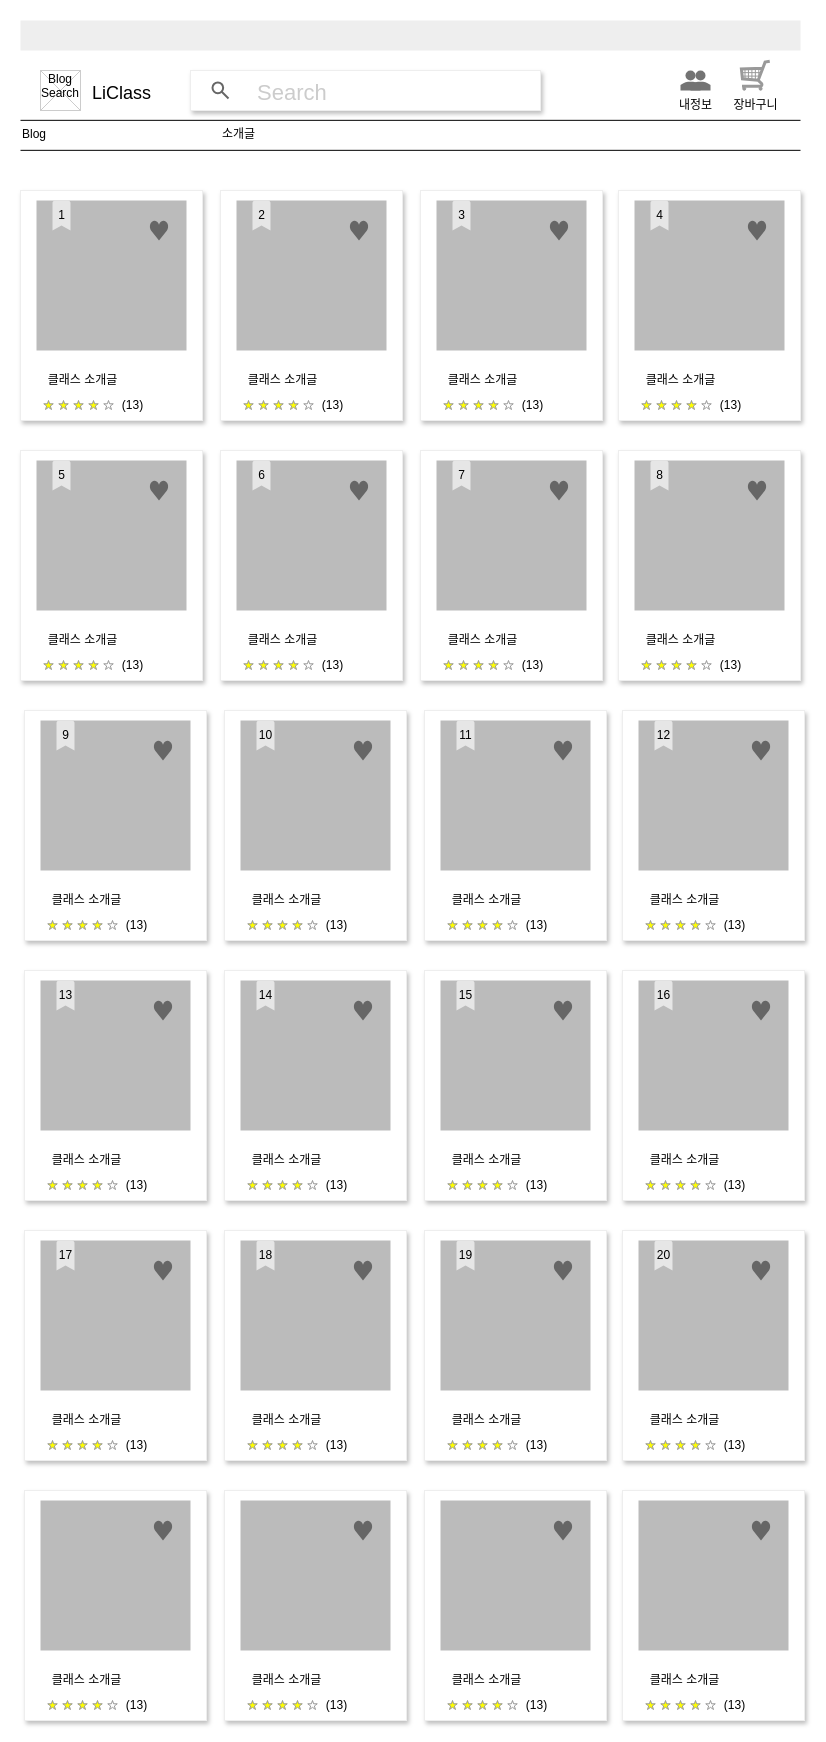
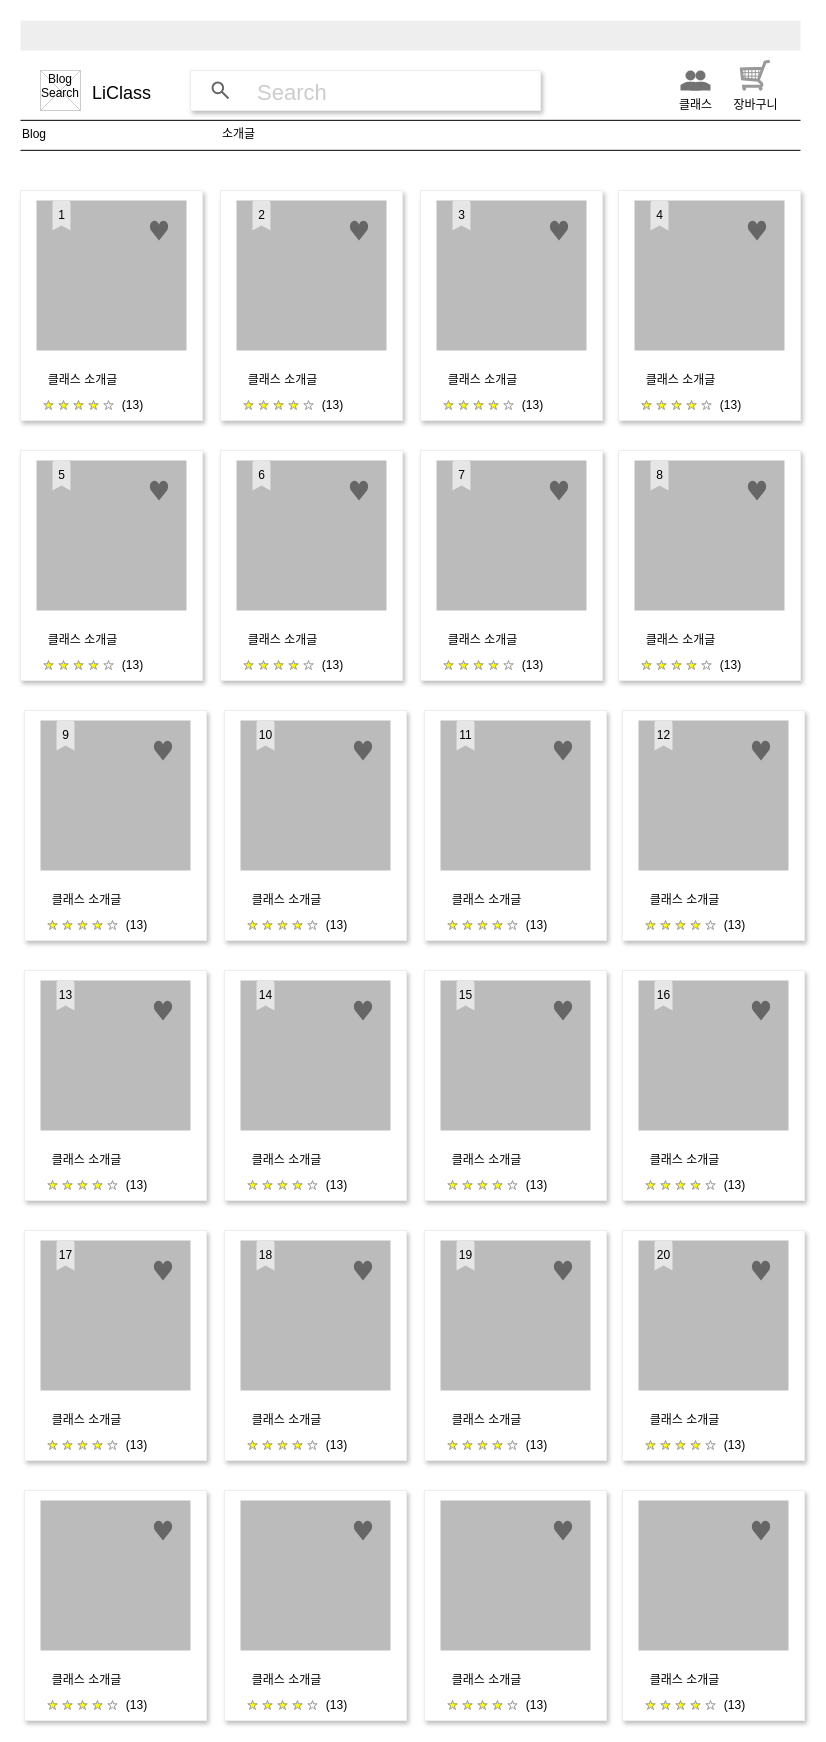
(696, 106) -> (696, 106)
